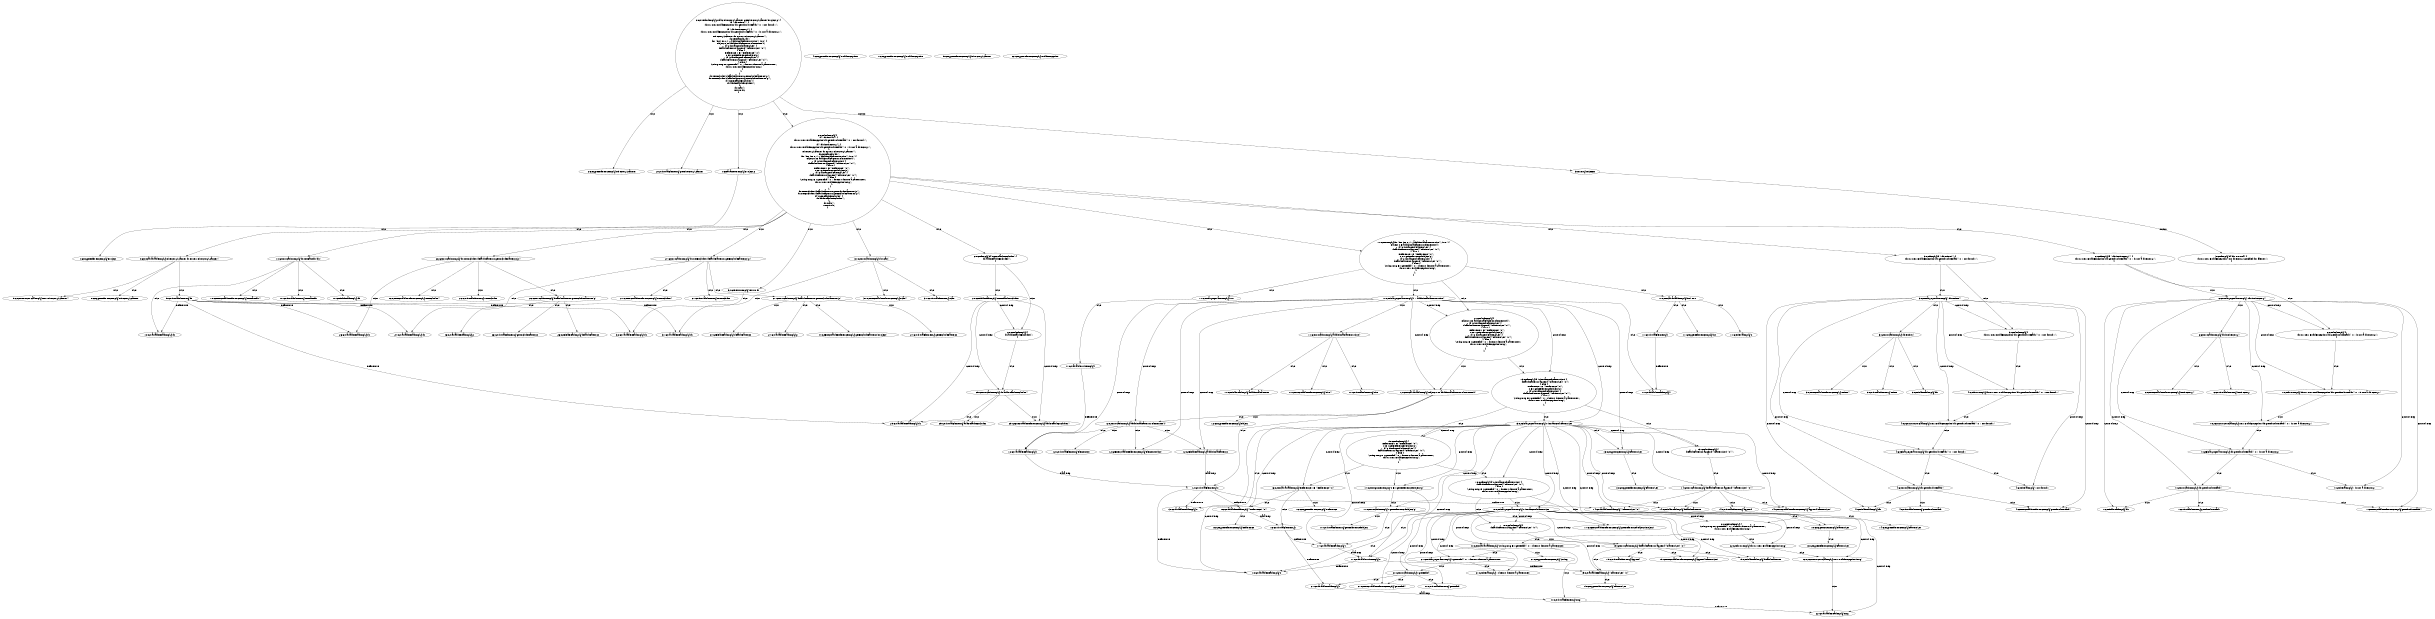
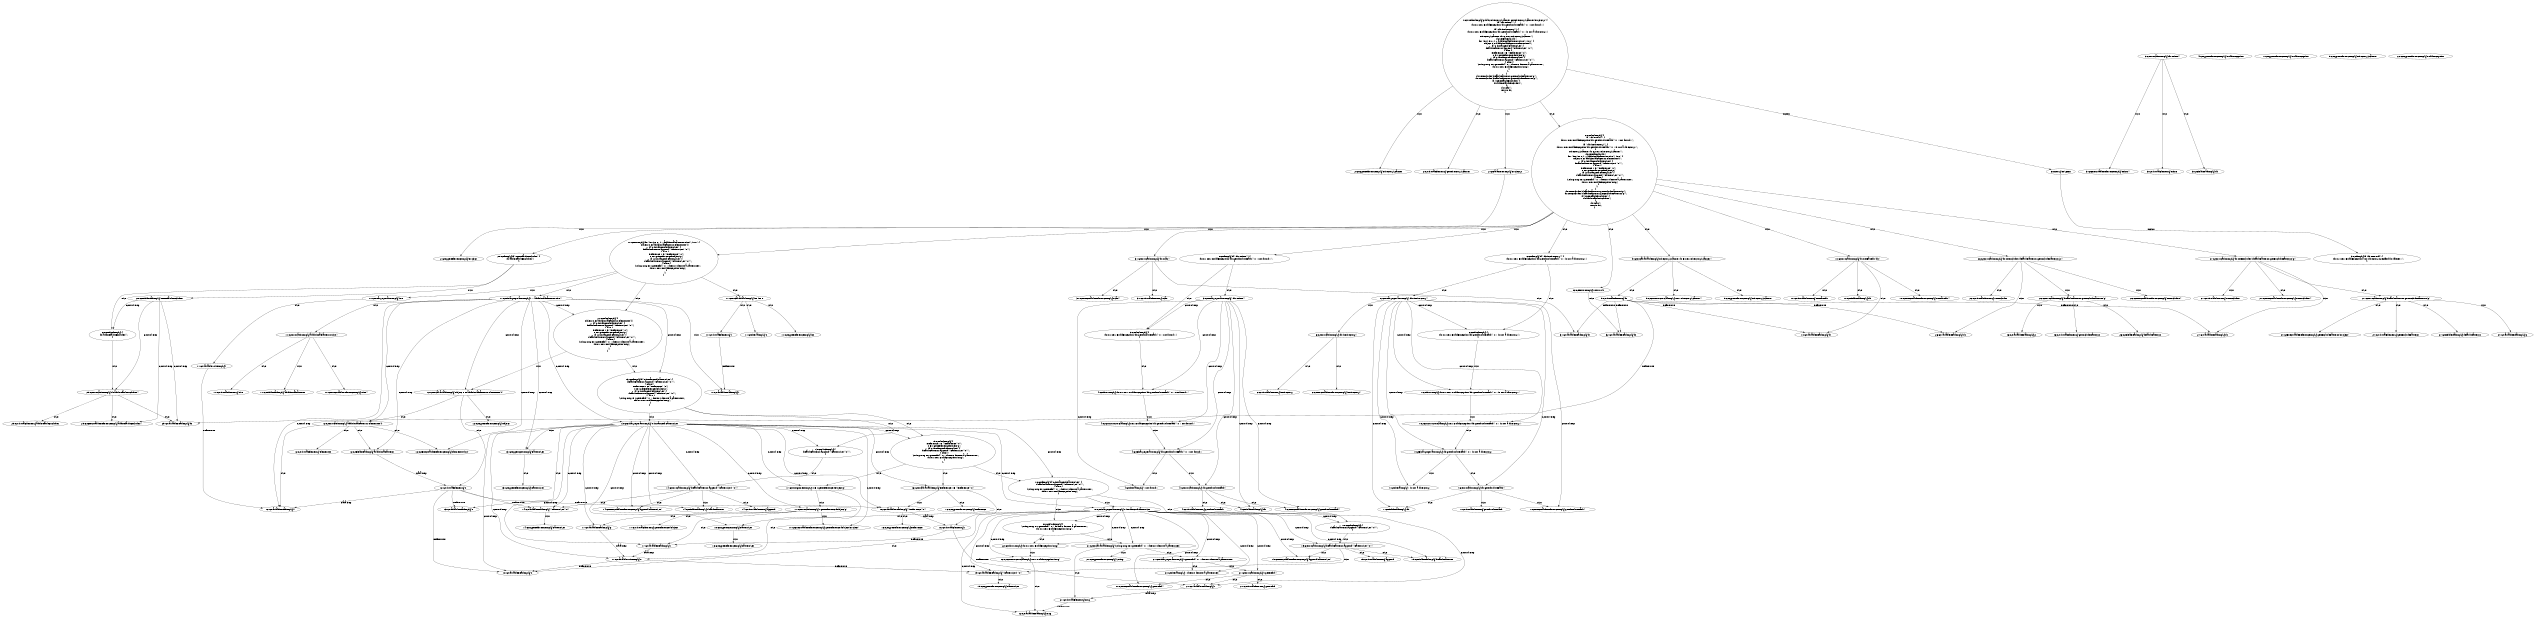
(1919, 316) -> none
(1103, 480) -> (368, 499)
none -> (597, 528)
(1427, 538) -> (1438, 533)
